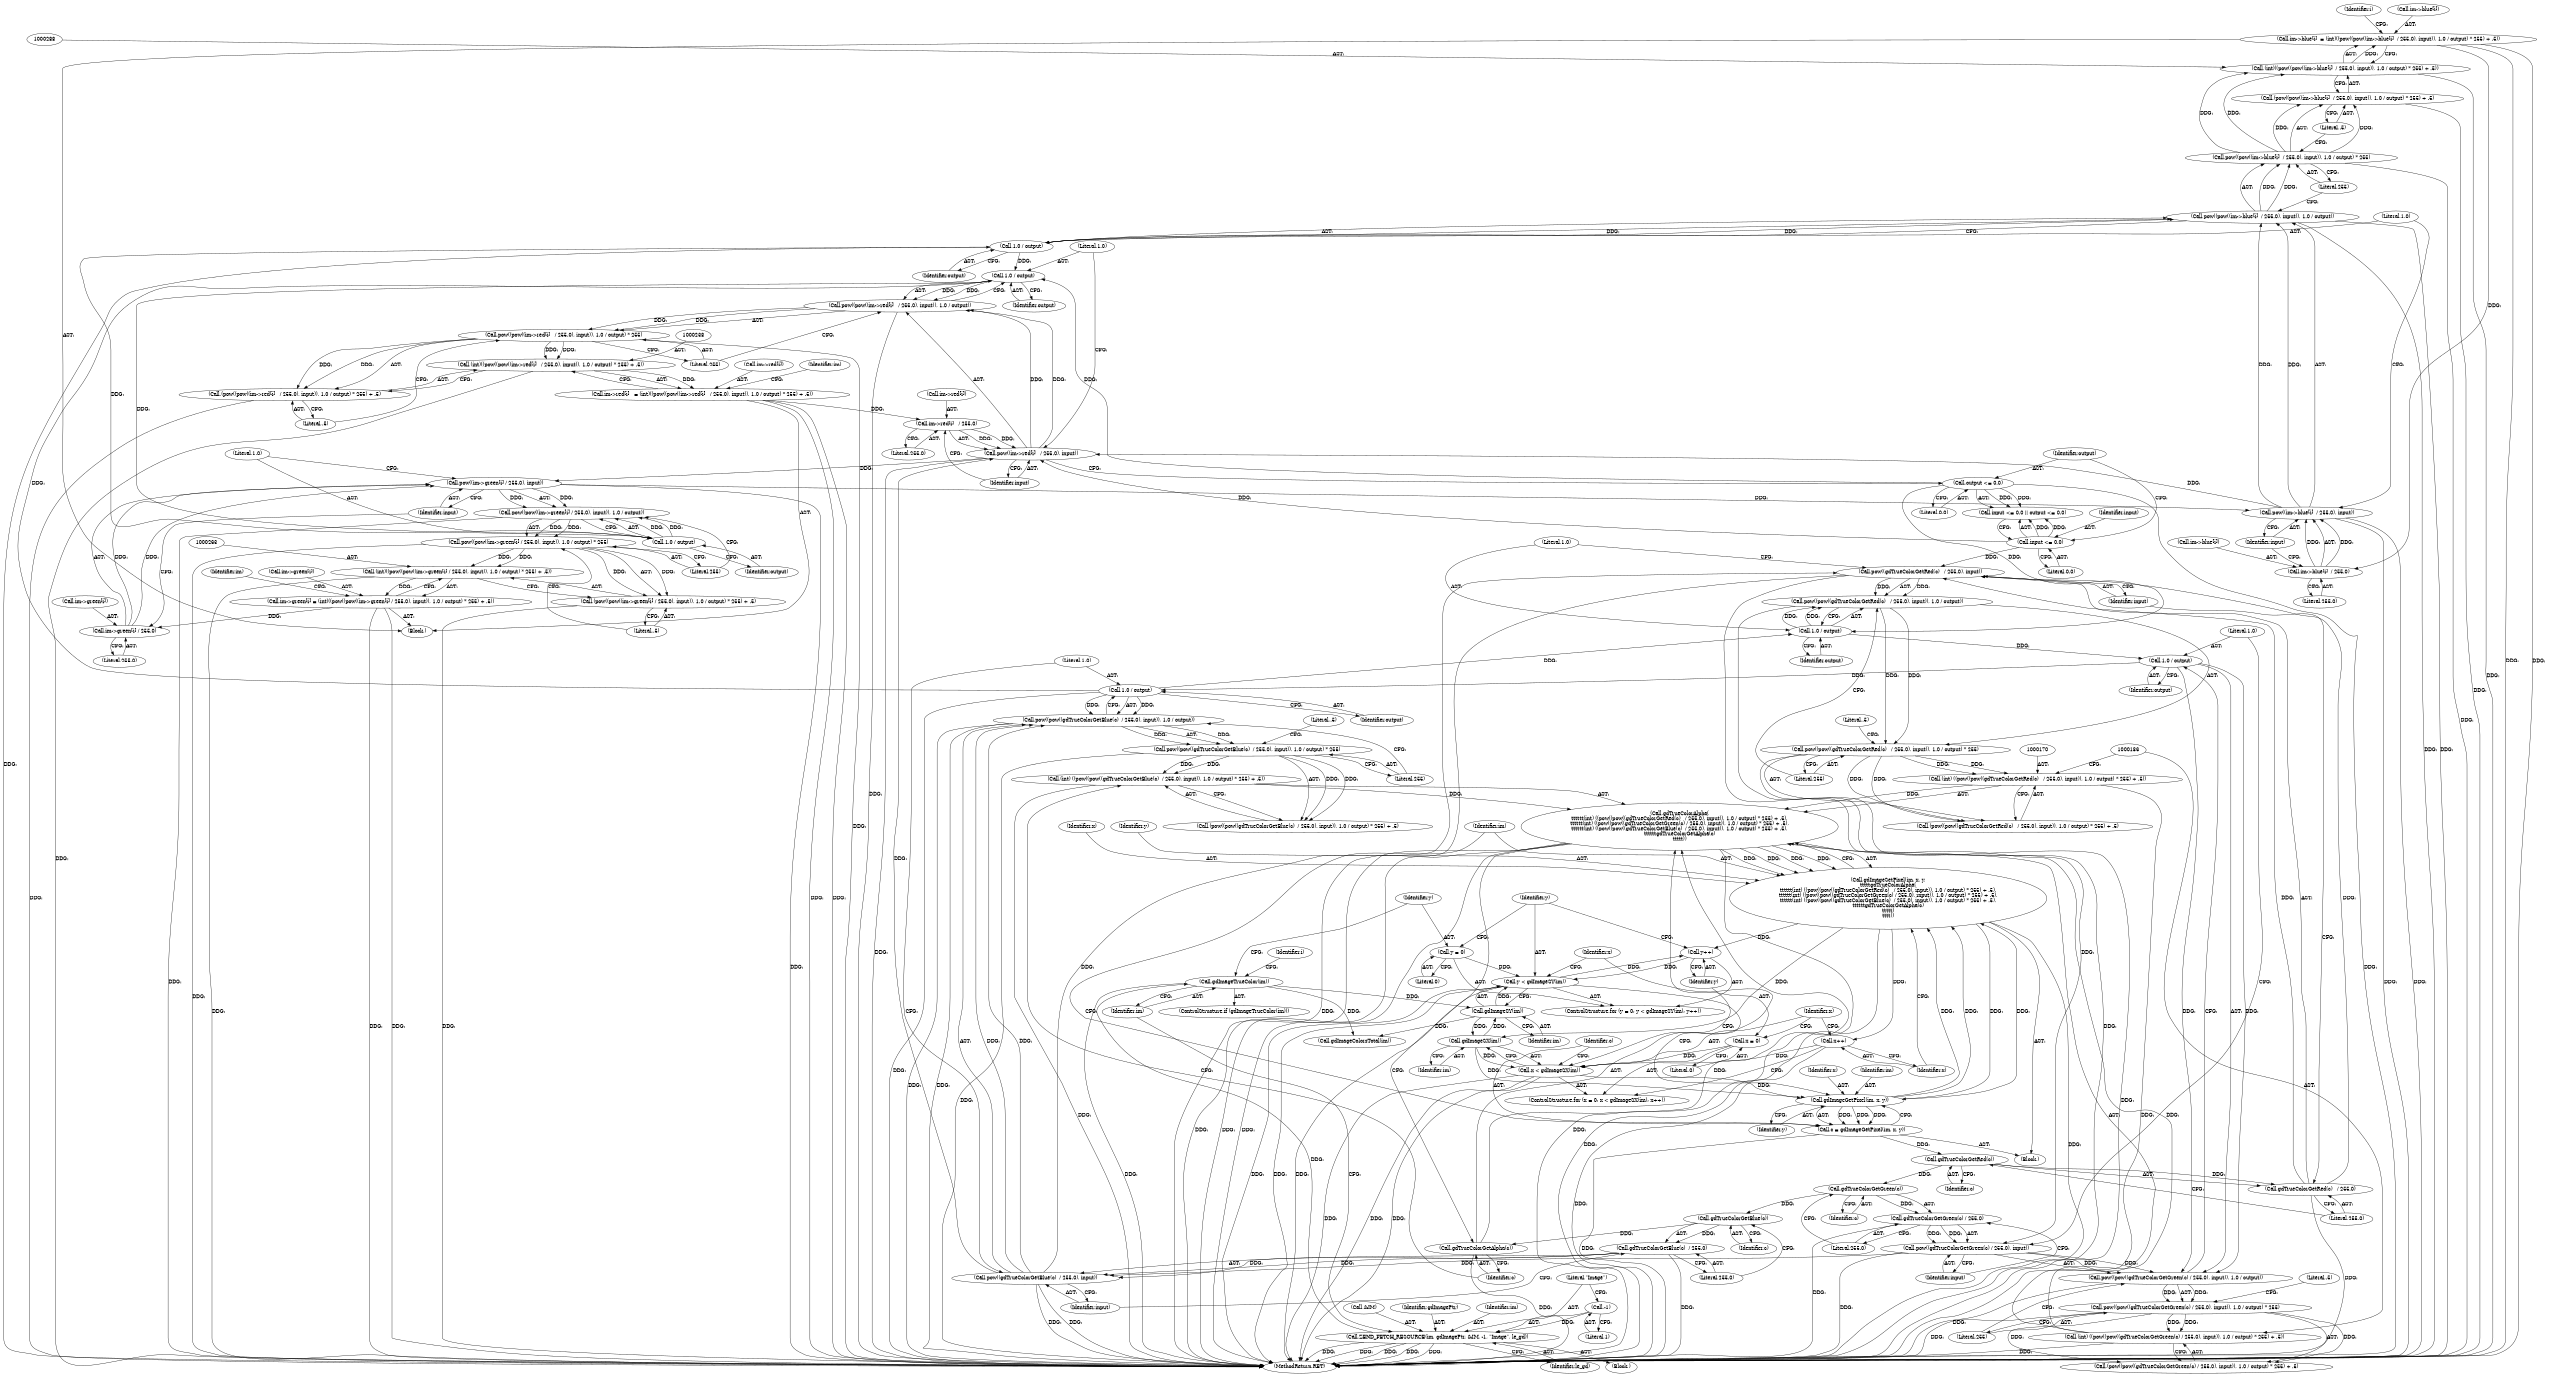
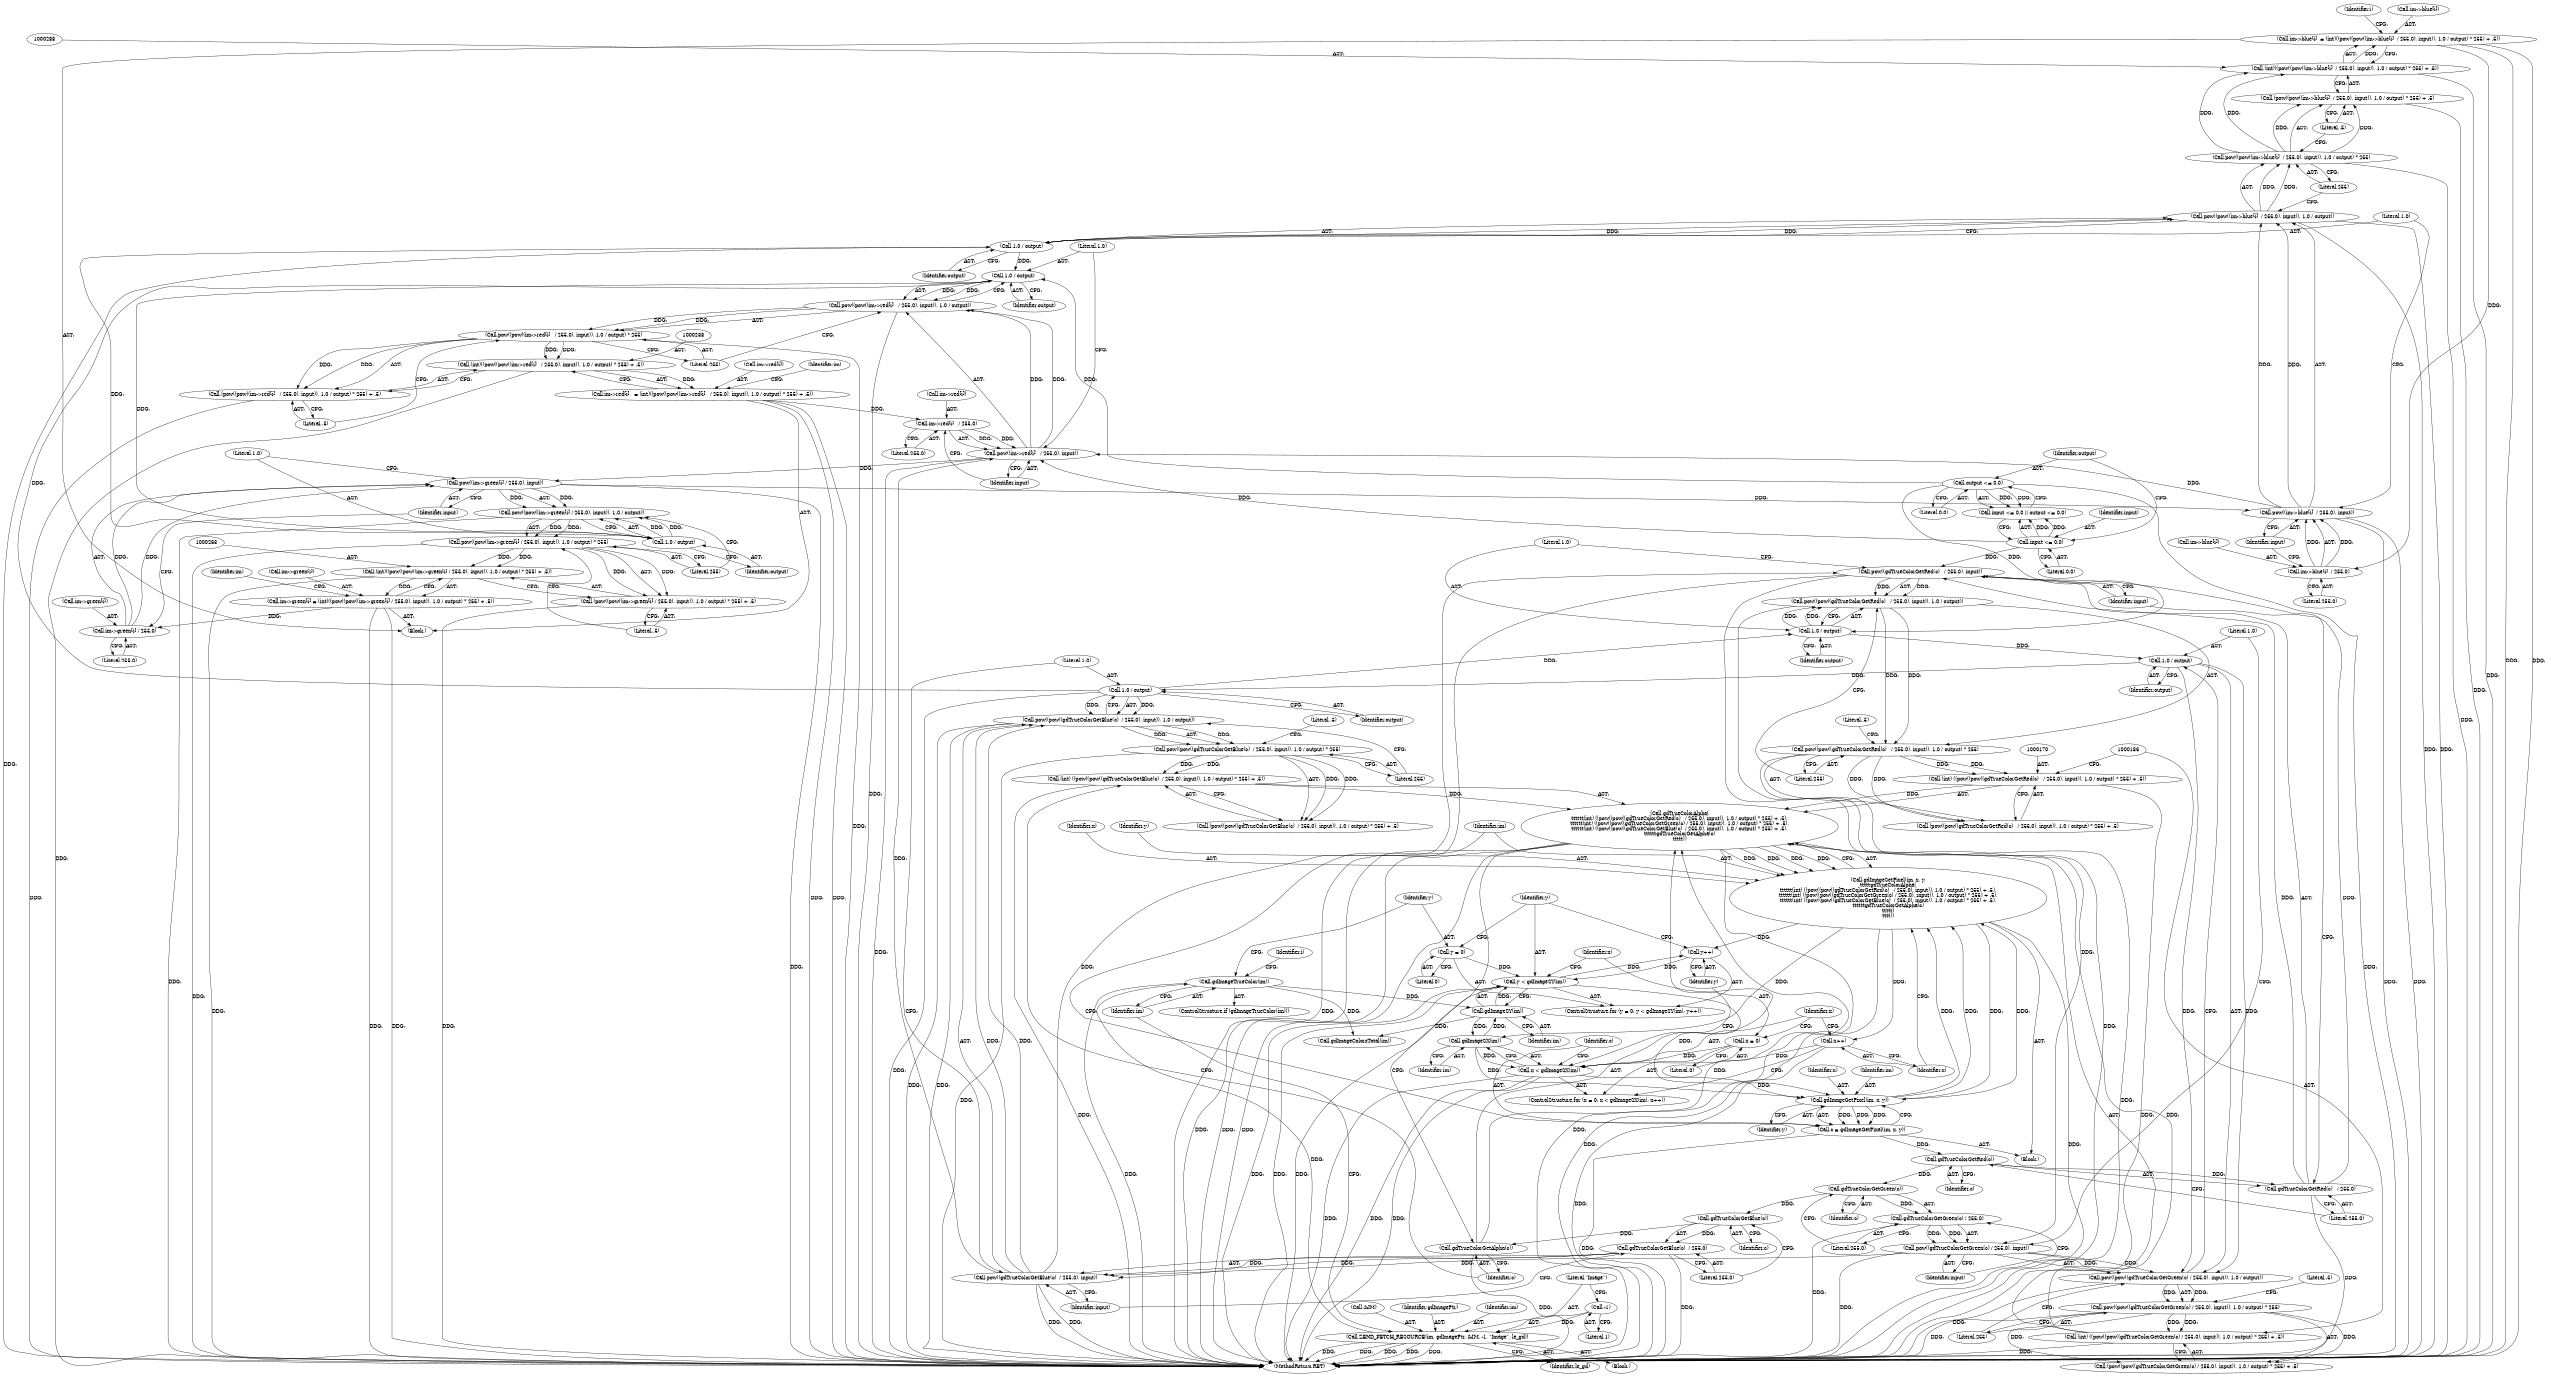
(1492, 482) -> (2029, 493)
(1686, 1041) -> (1686, 1041)
